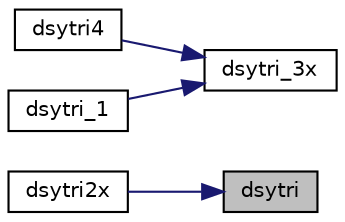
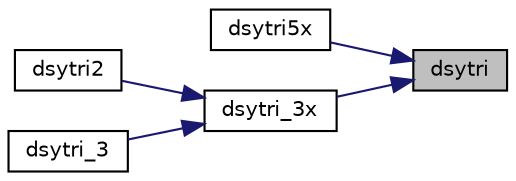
(68, 30) -> (68, 70)
none -> (364, 91)
(68, 111) -> (68, 151)
(68, 192) -> (271, 30)
